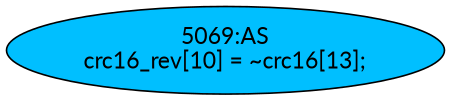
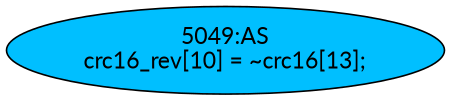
(225, 50) -> (225, 50)
